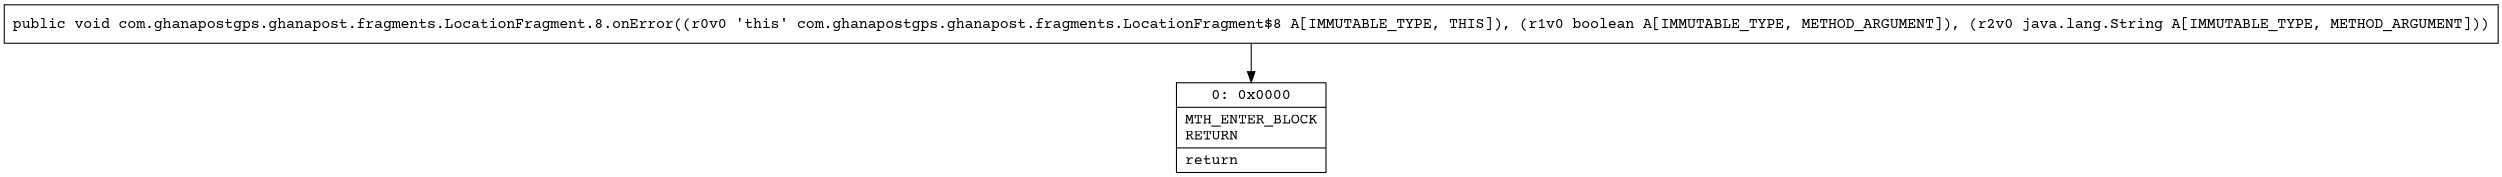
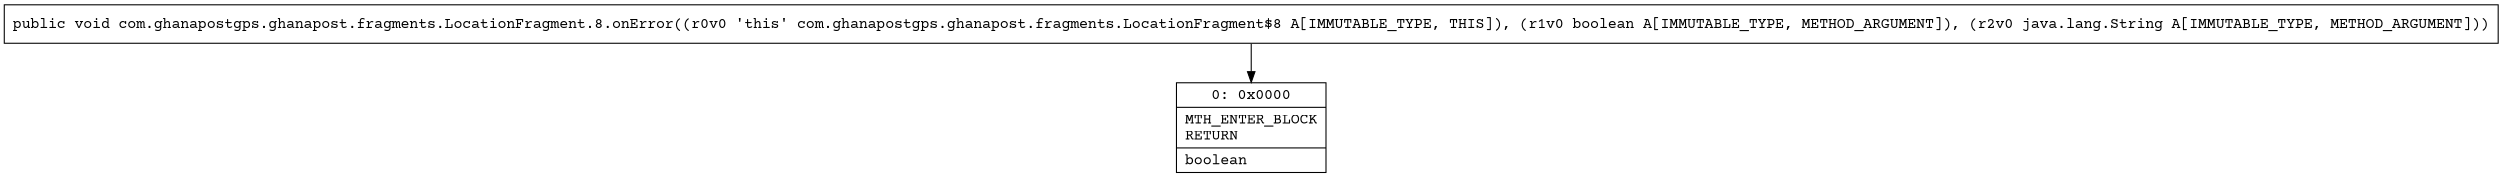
(1212, 160) -> (1216, 160)
